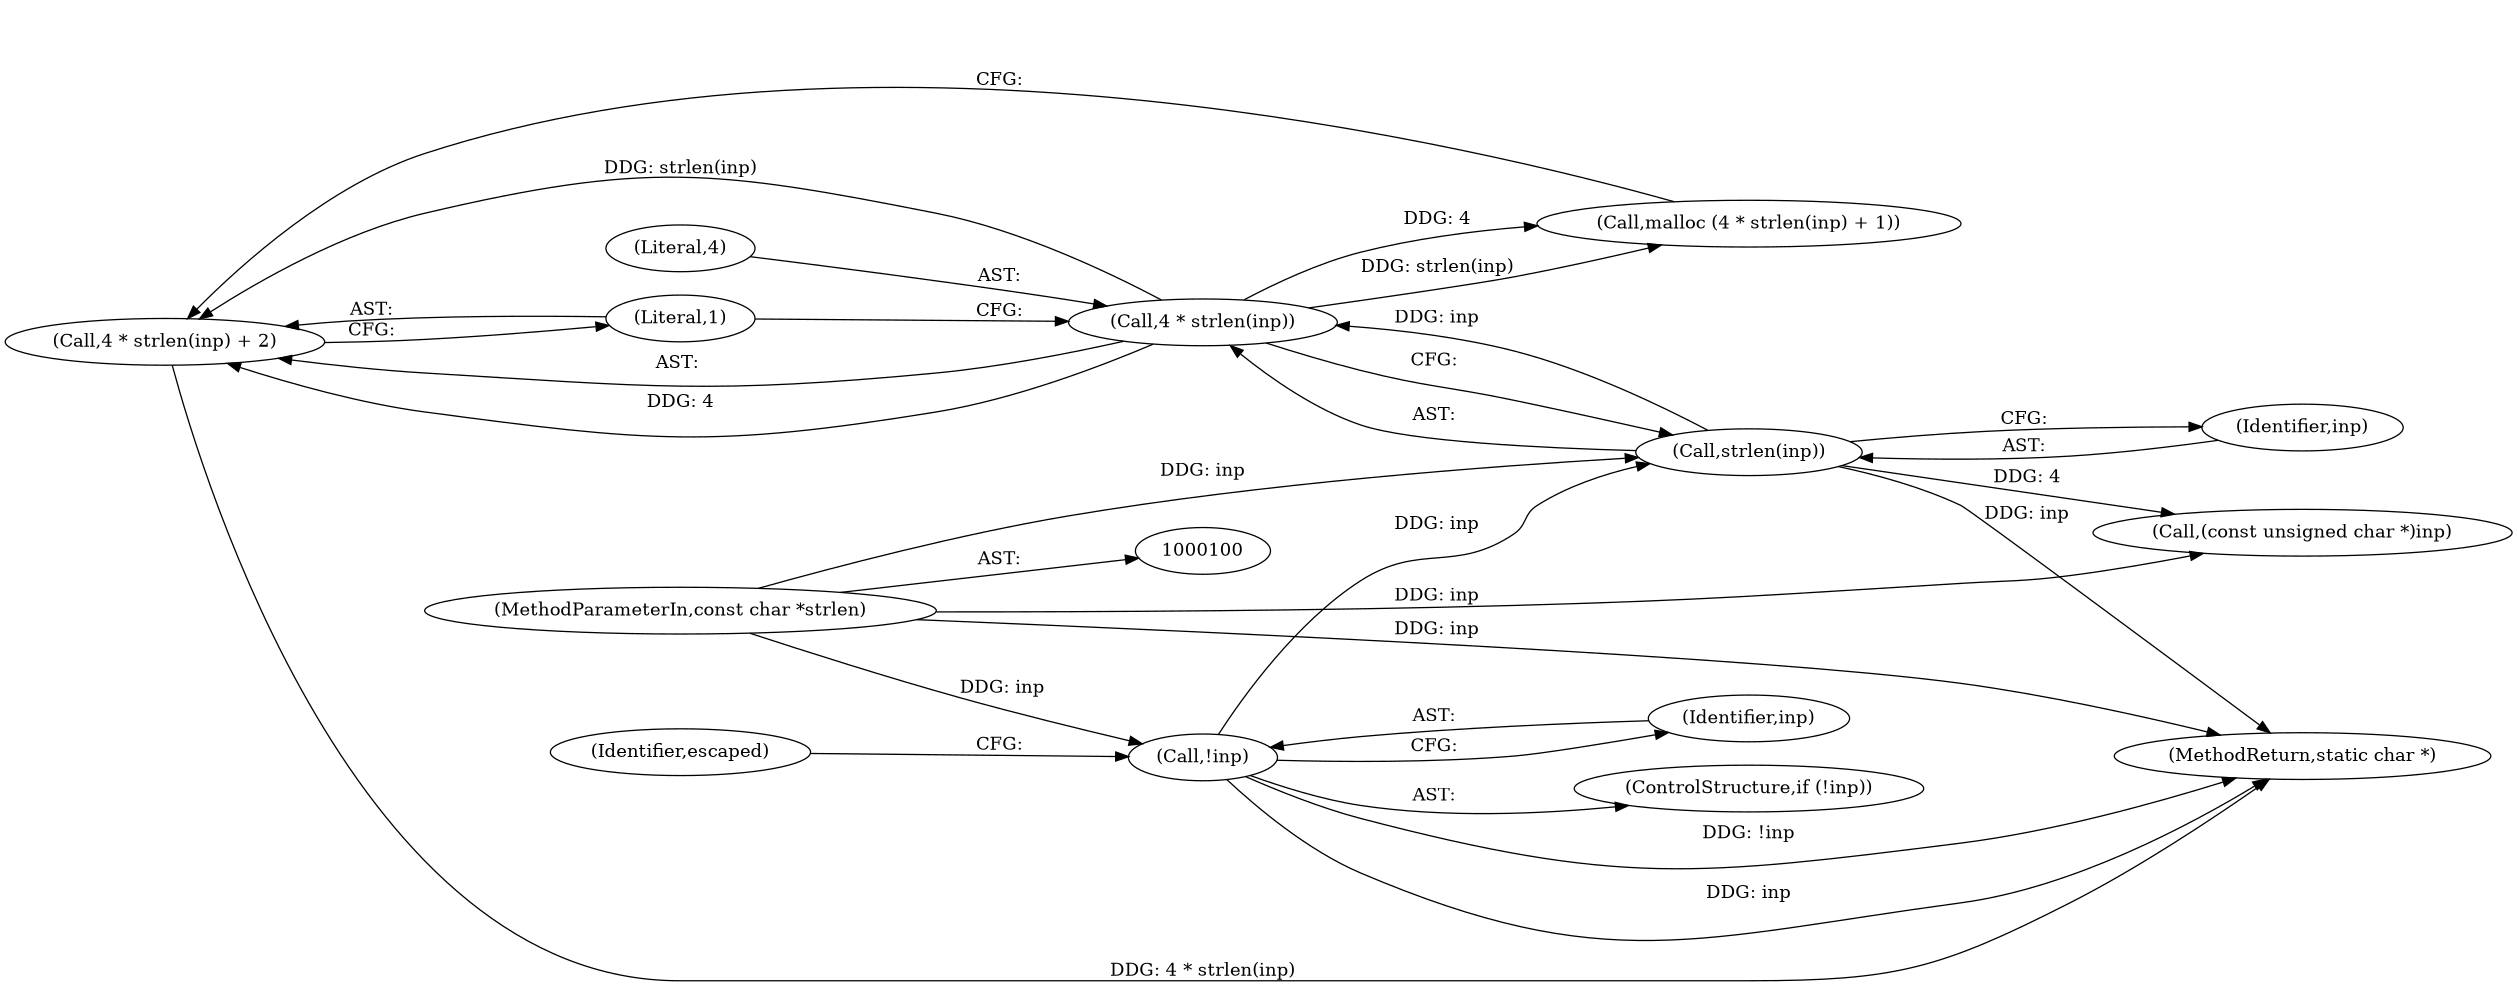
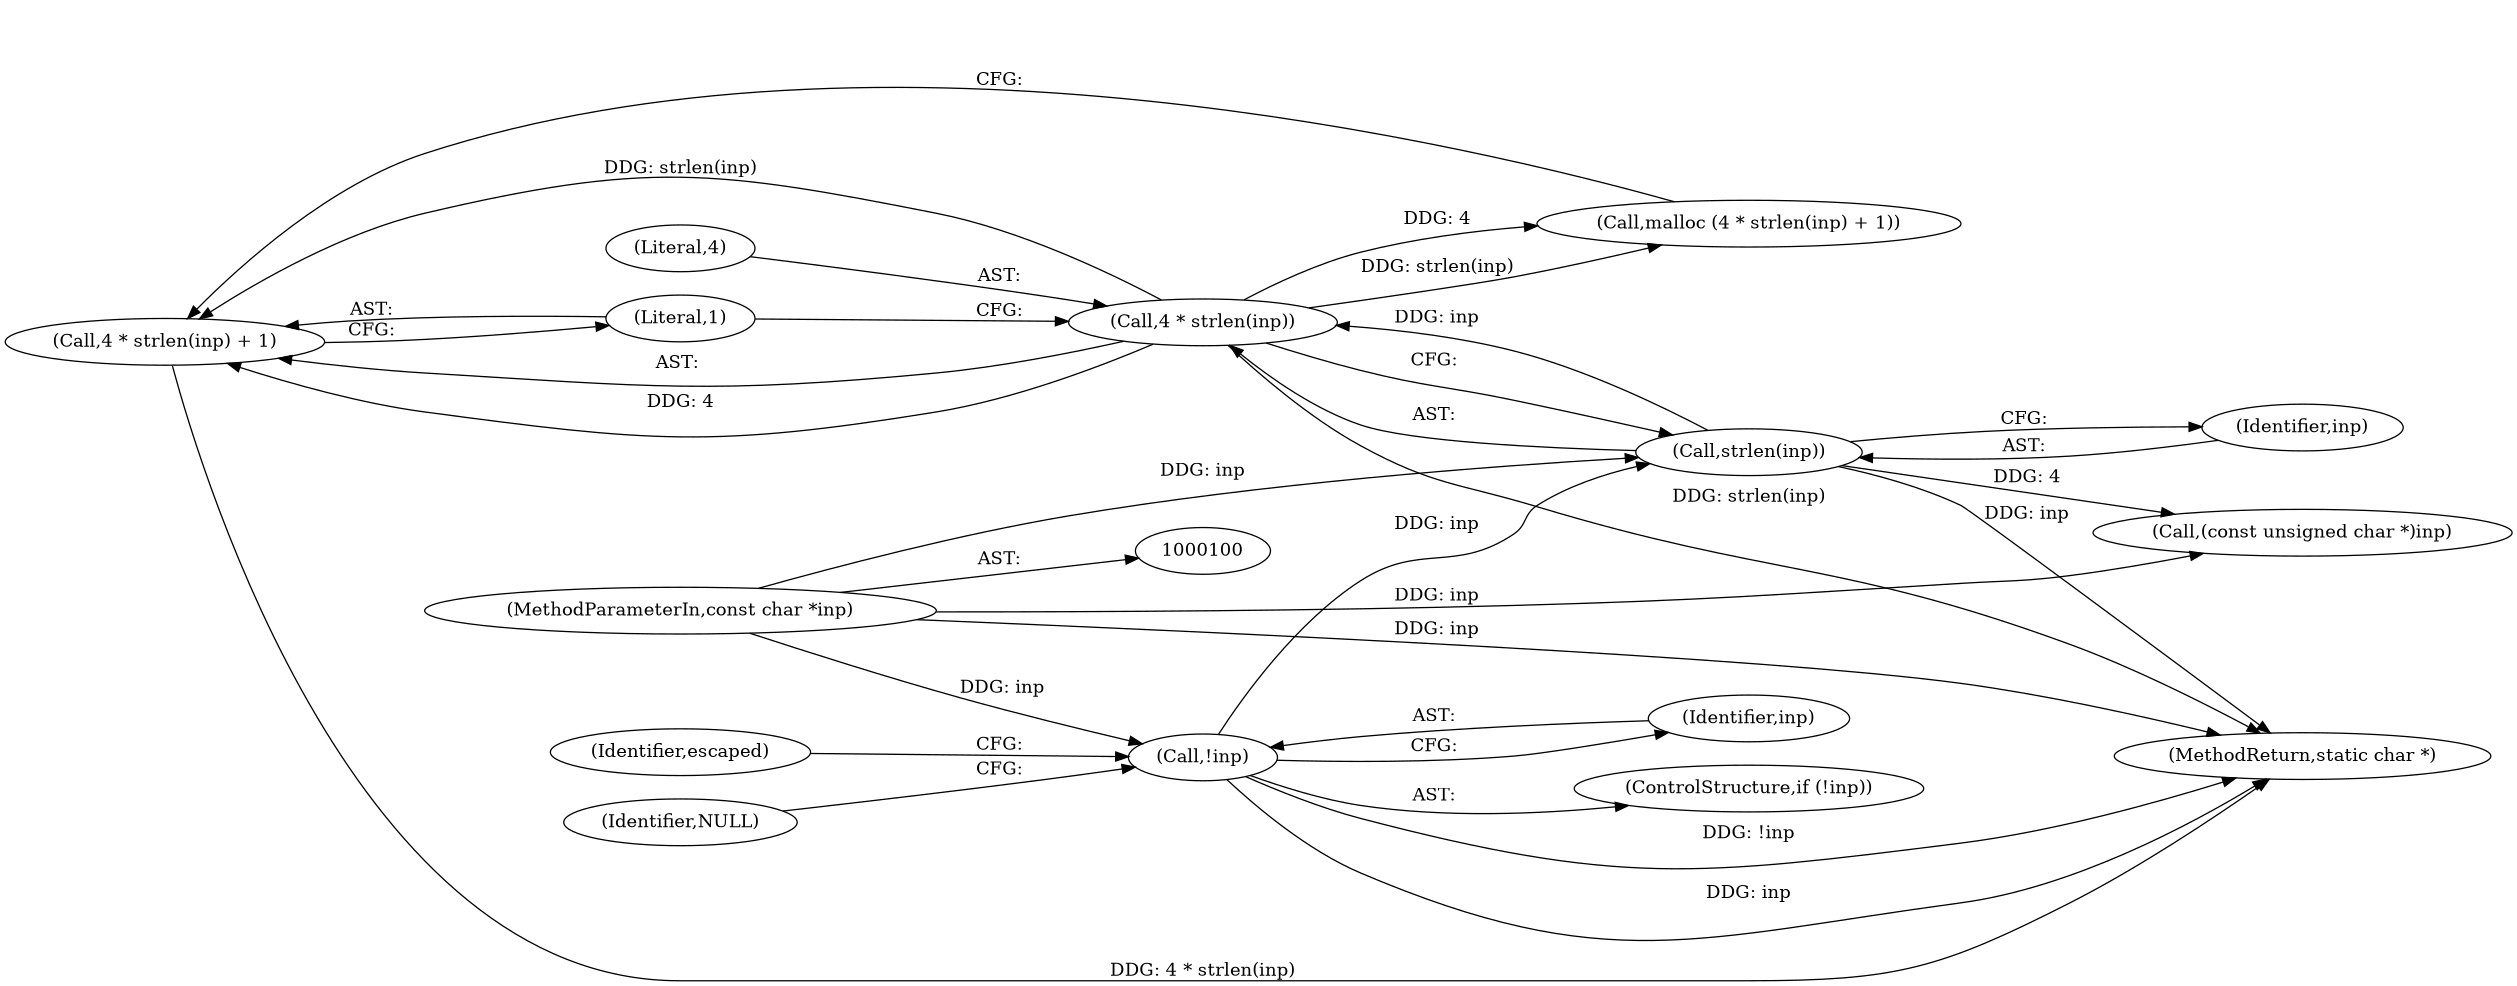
(165, 342) -> (165, 342)
none -> (1728, 555)
(680, 611) -> (680, 611)
none -> (680, 822)
